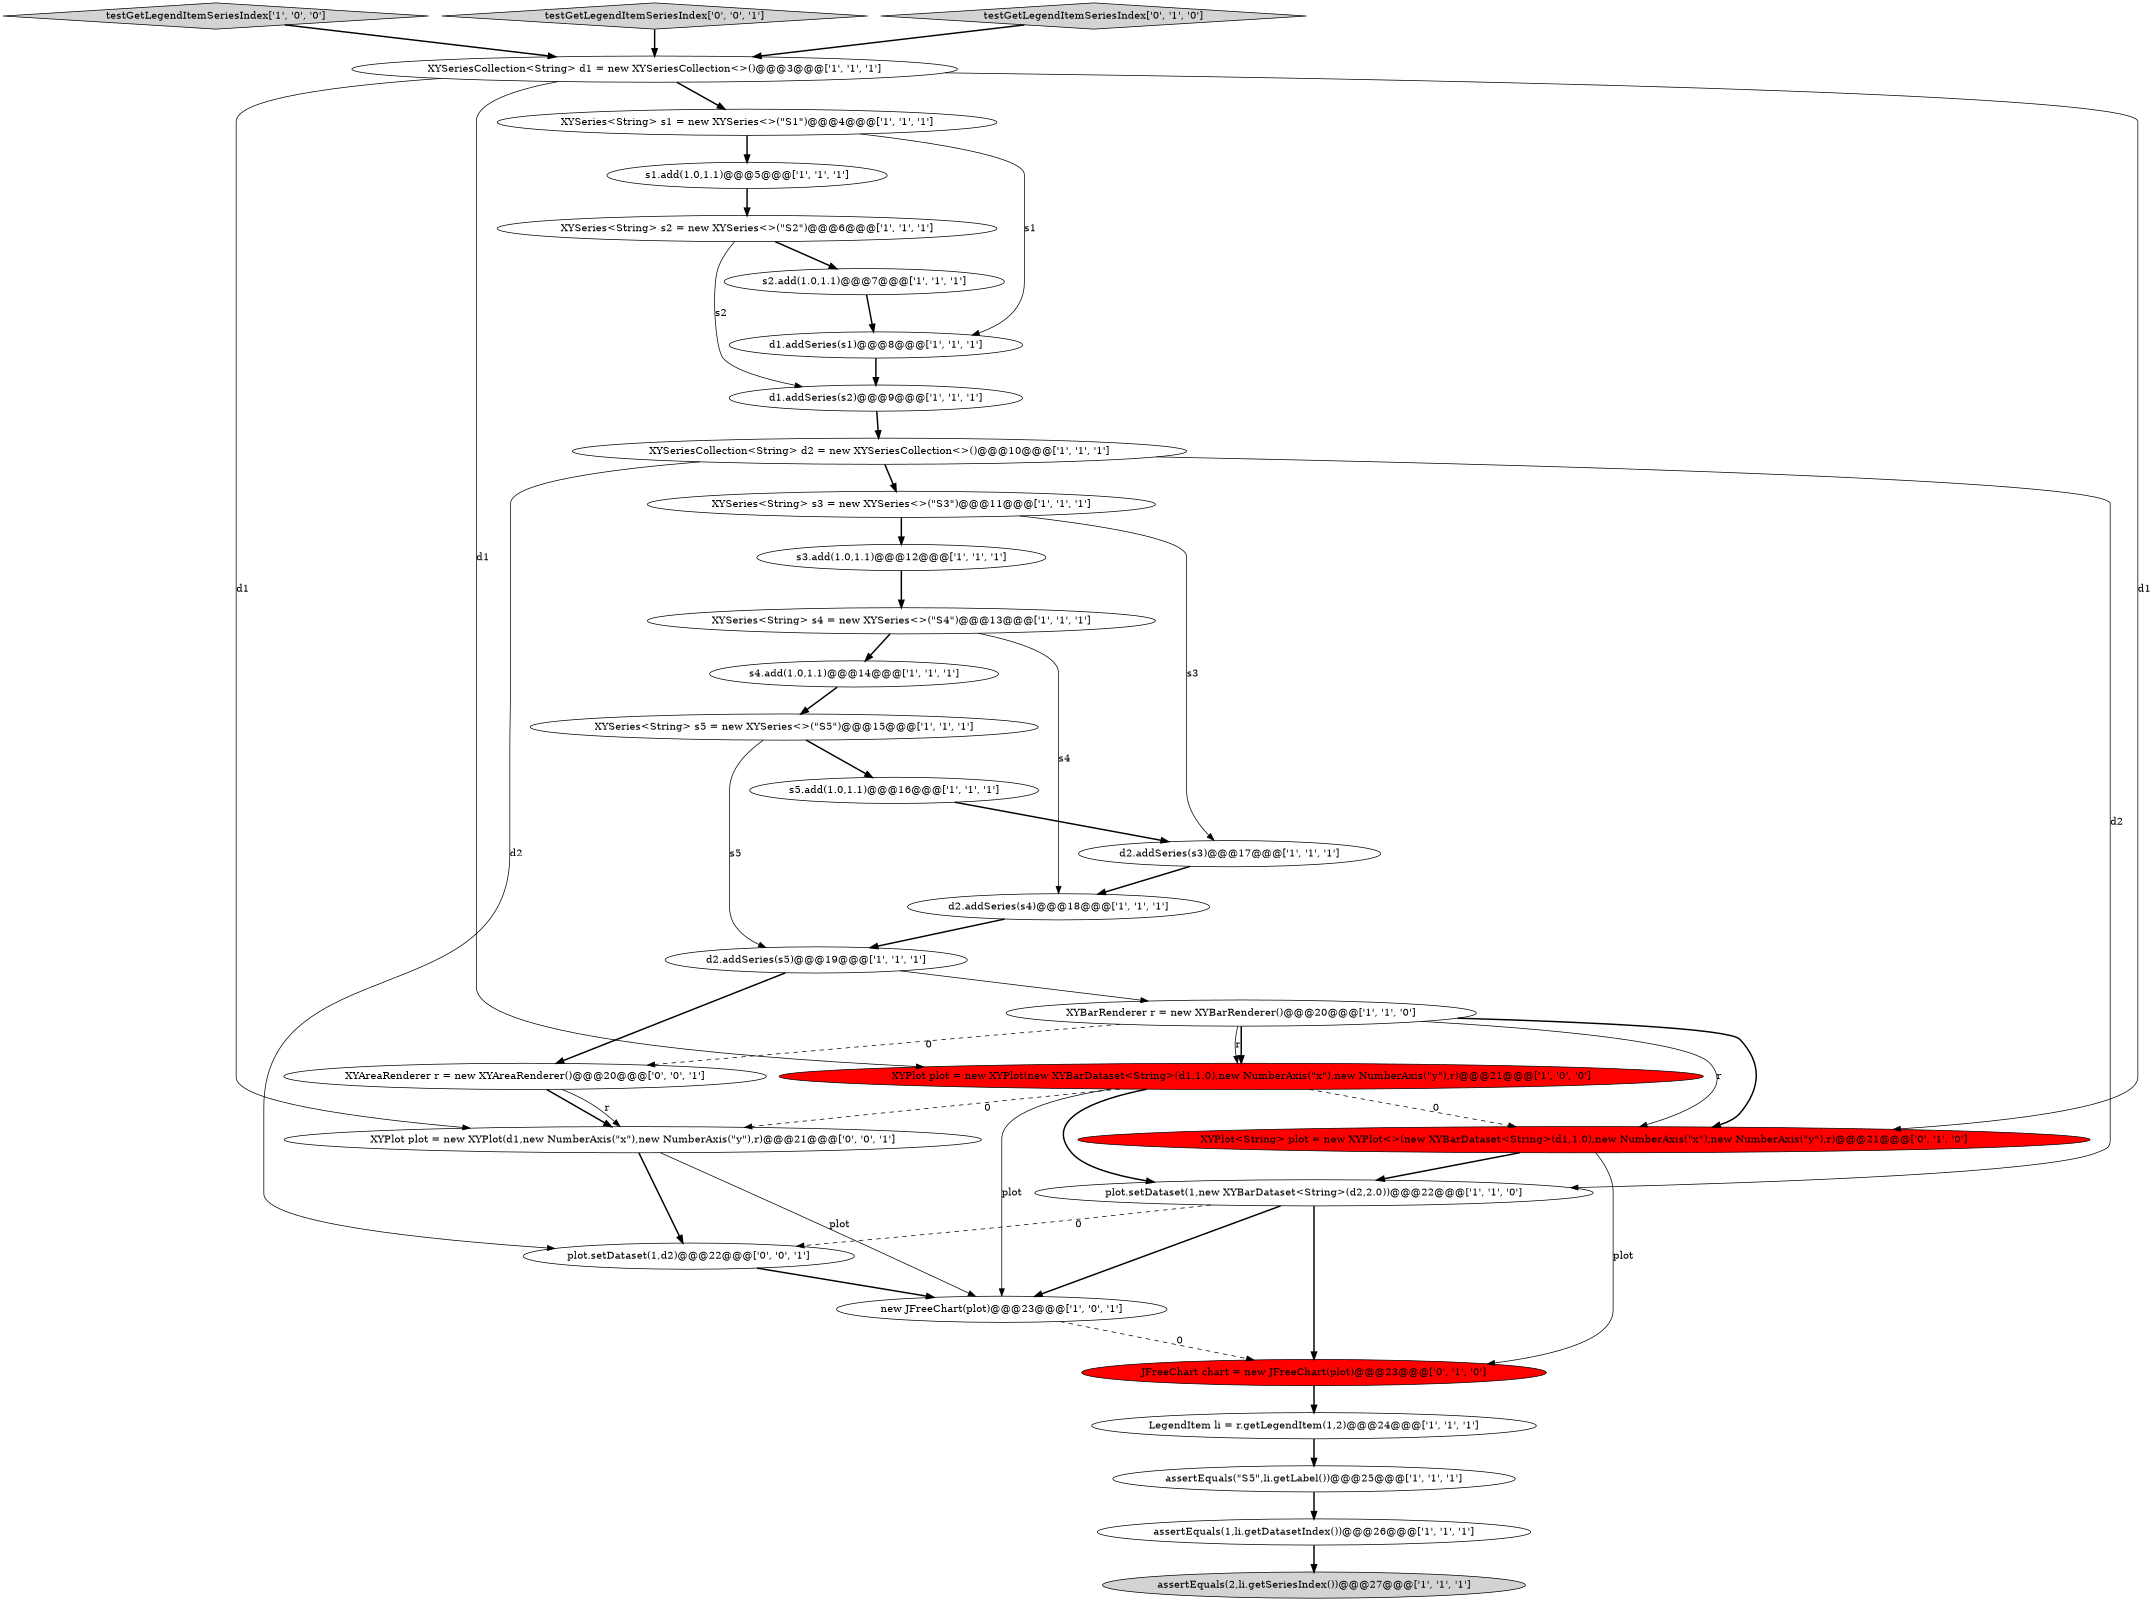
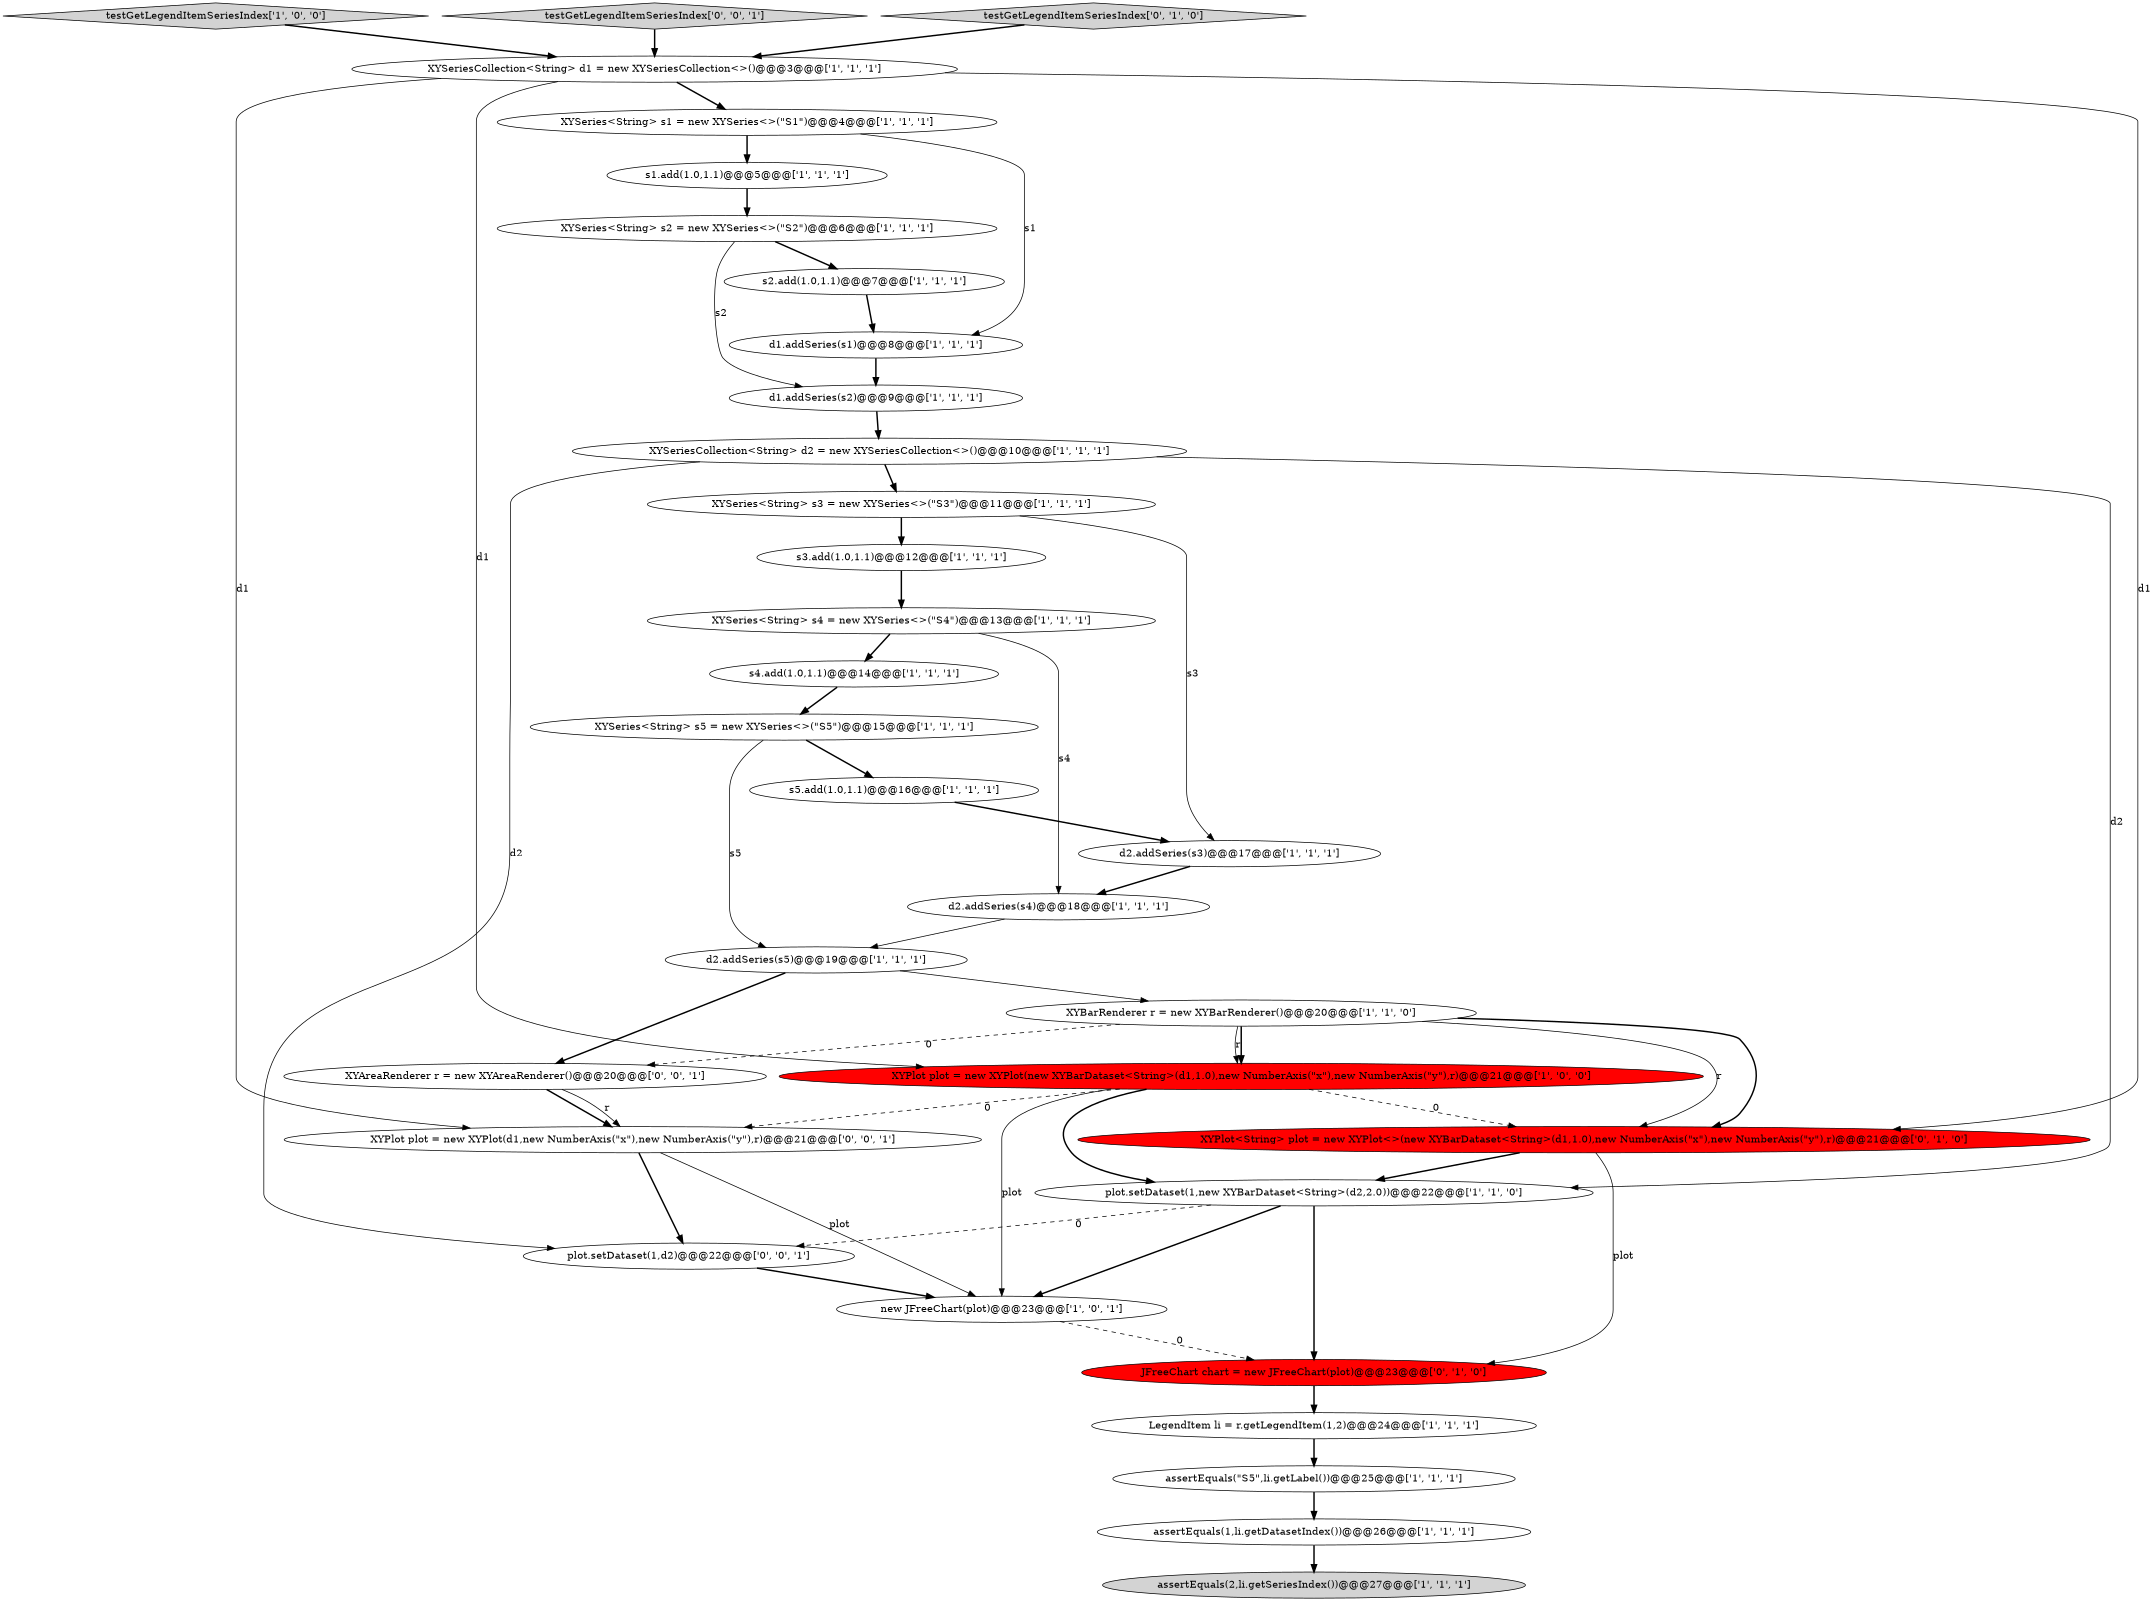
(941, 933) -> (941, 933)
